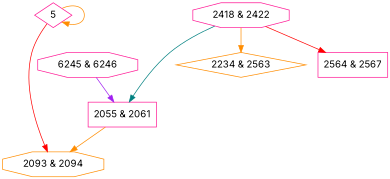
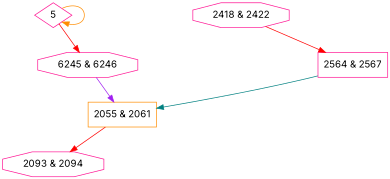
(168, 54) -> (241, 93)
(241, 65) -> none
(29, 83) -> (67, 35)
(122, 115) -> (122, 115)
(91, 137) -> (91, 137)
(53, 164) -> (53, 164)
